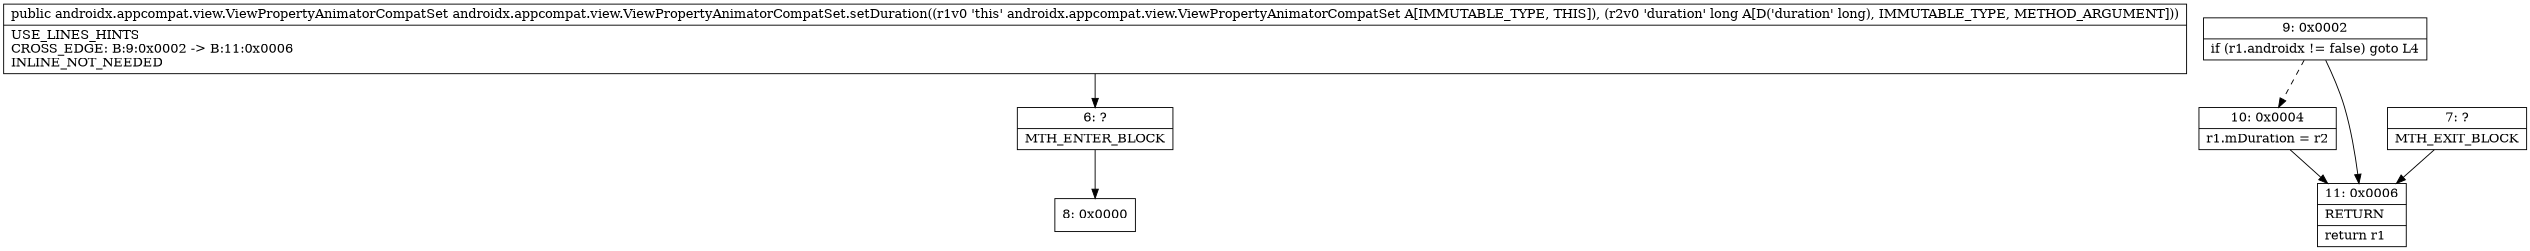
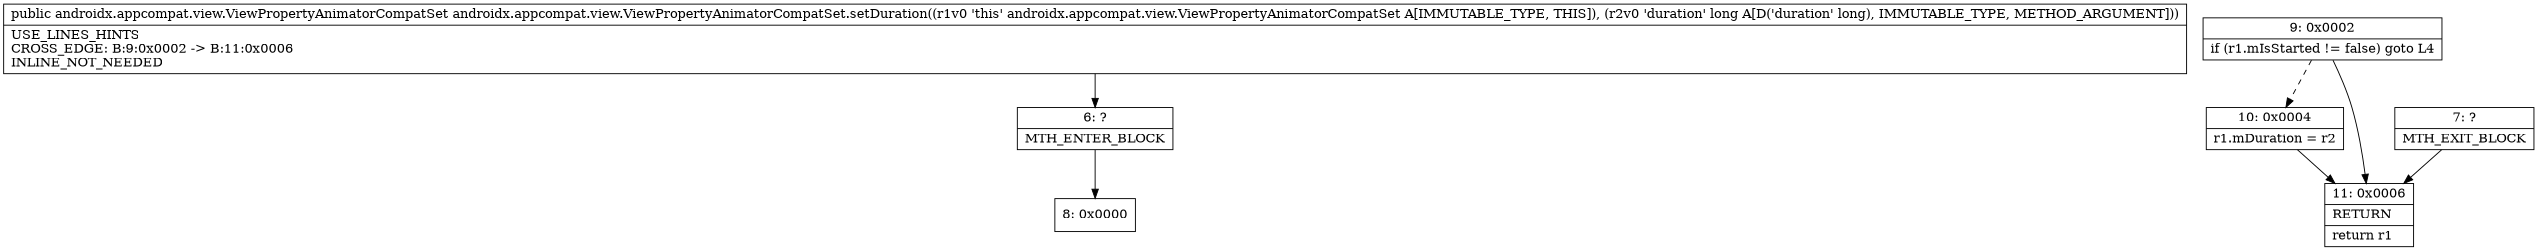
(2315, 49) -> (2323, 49)
